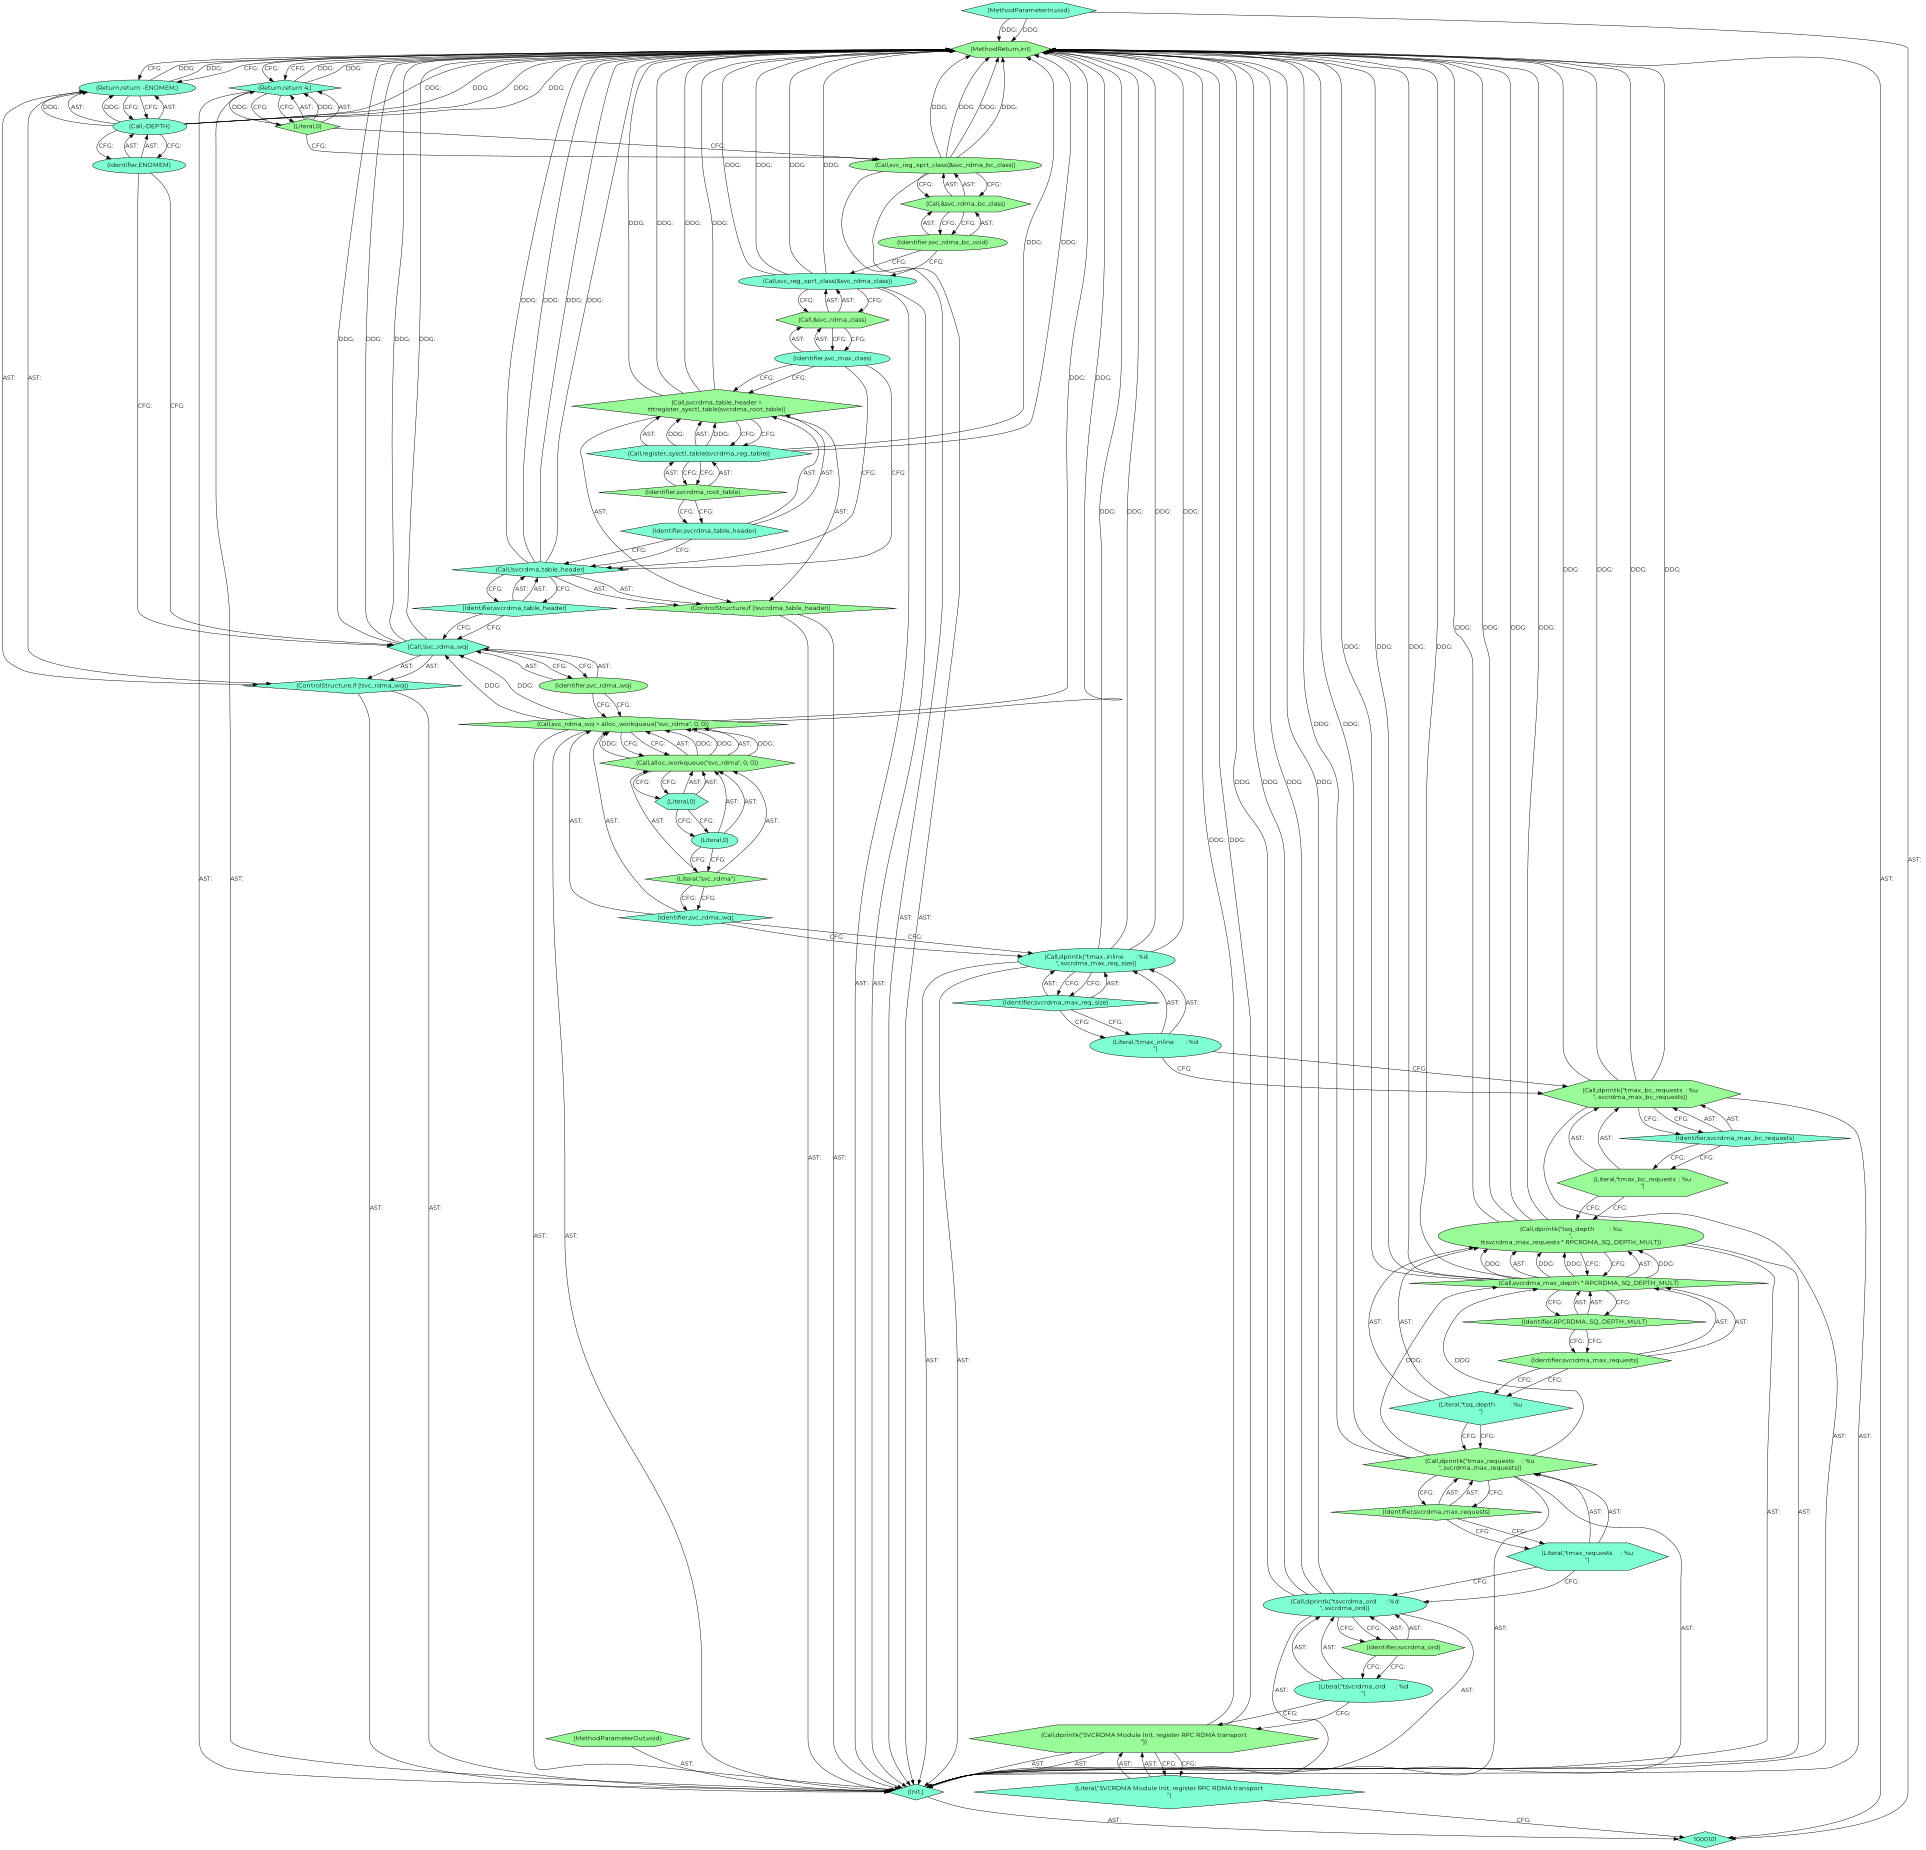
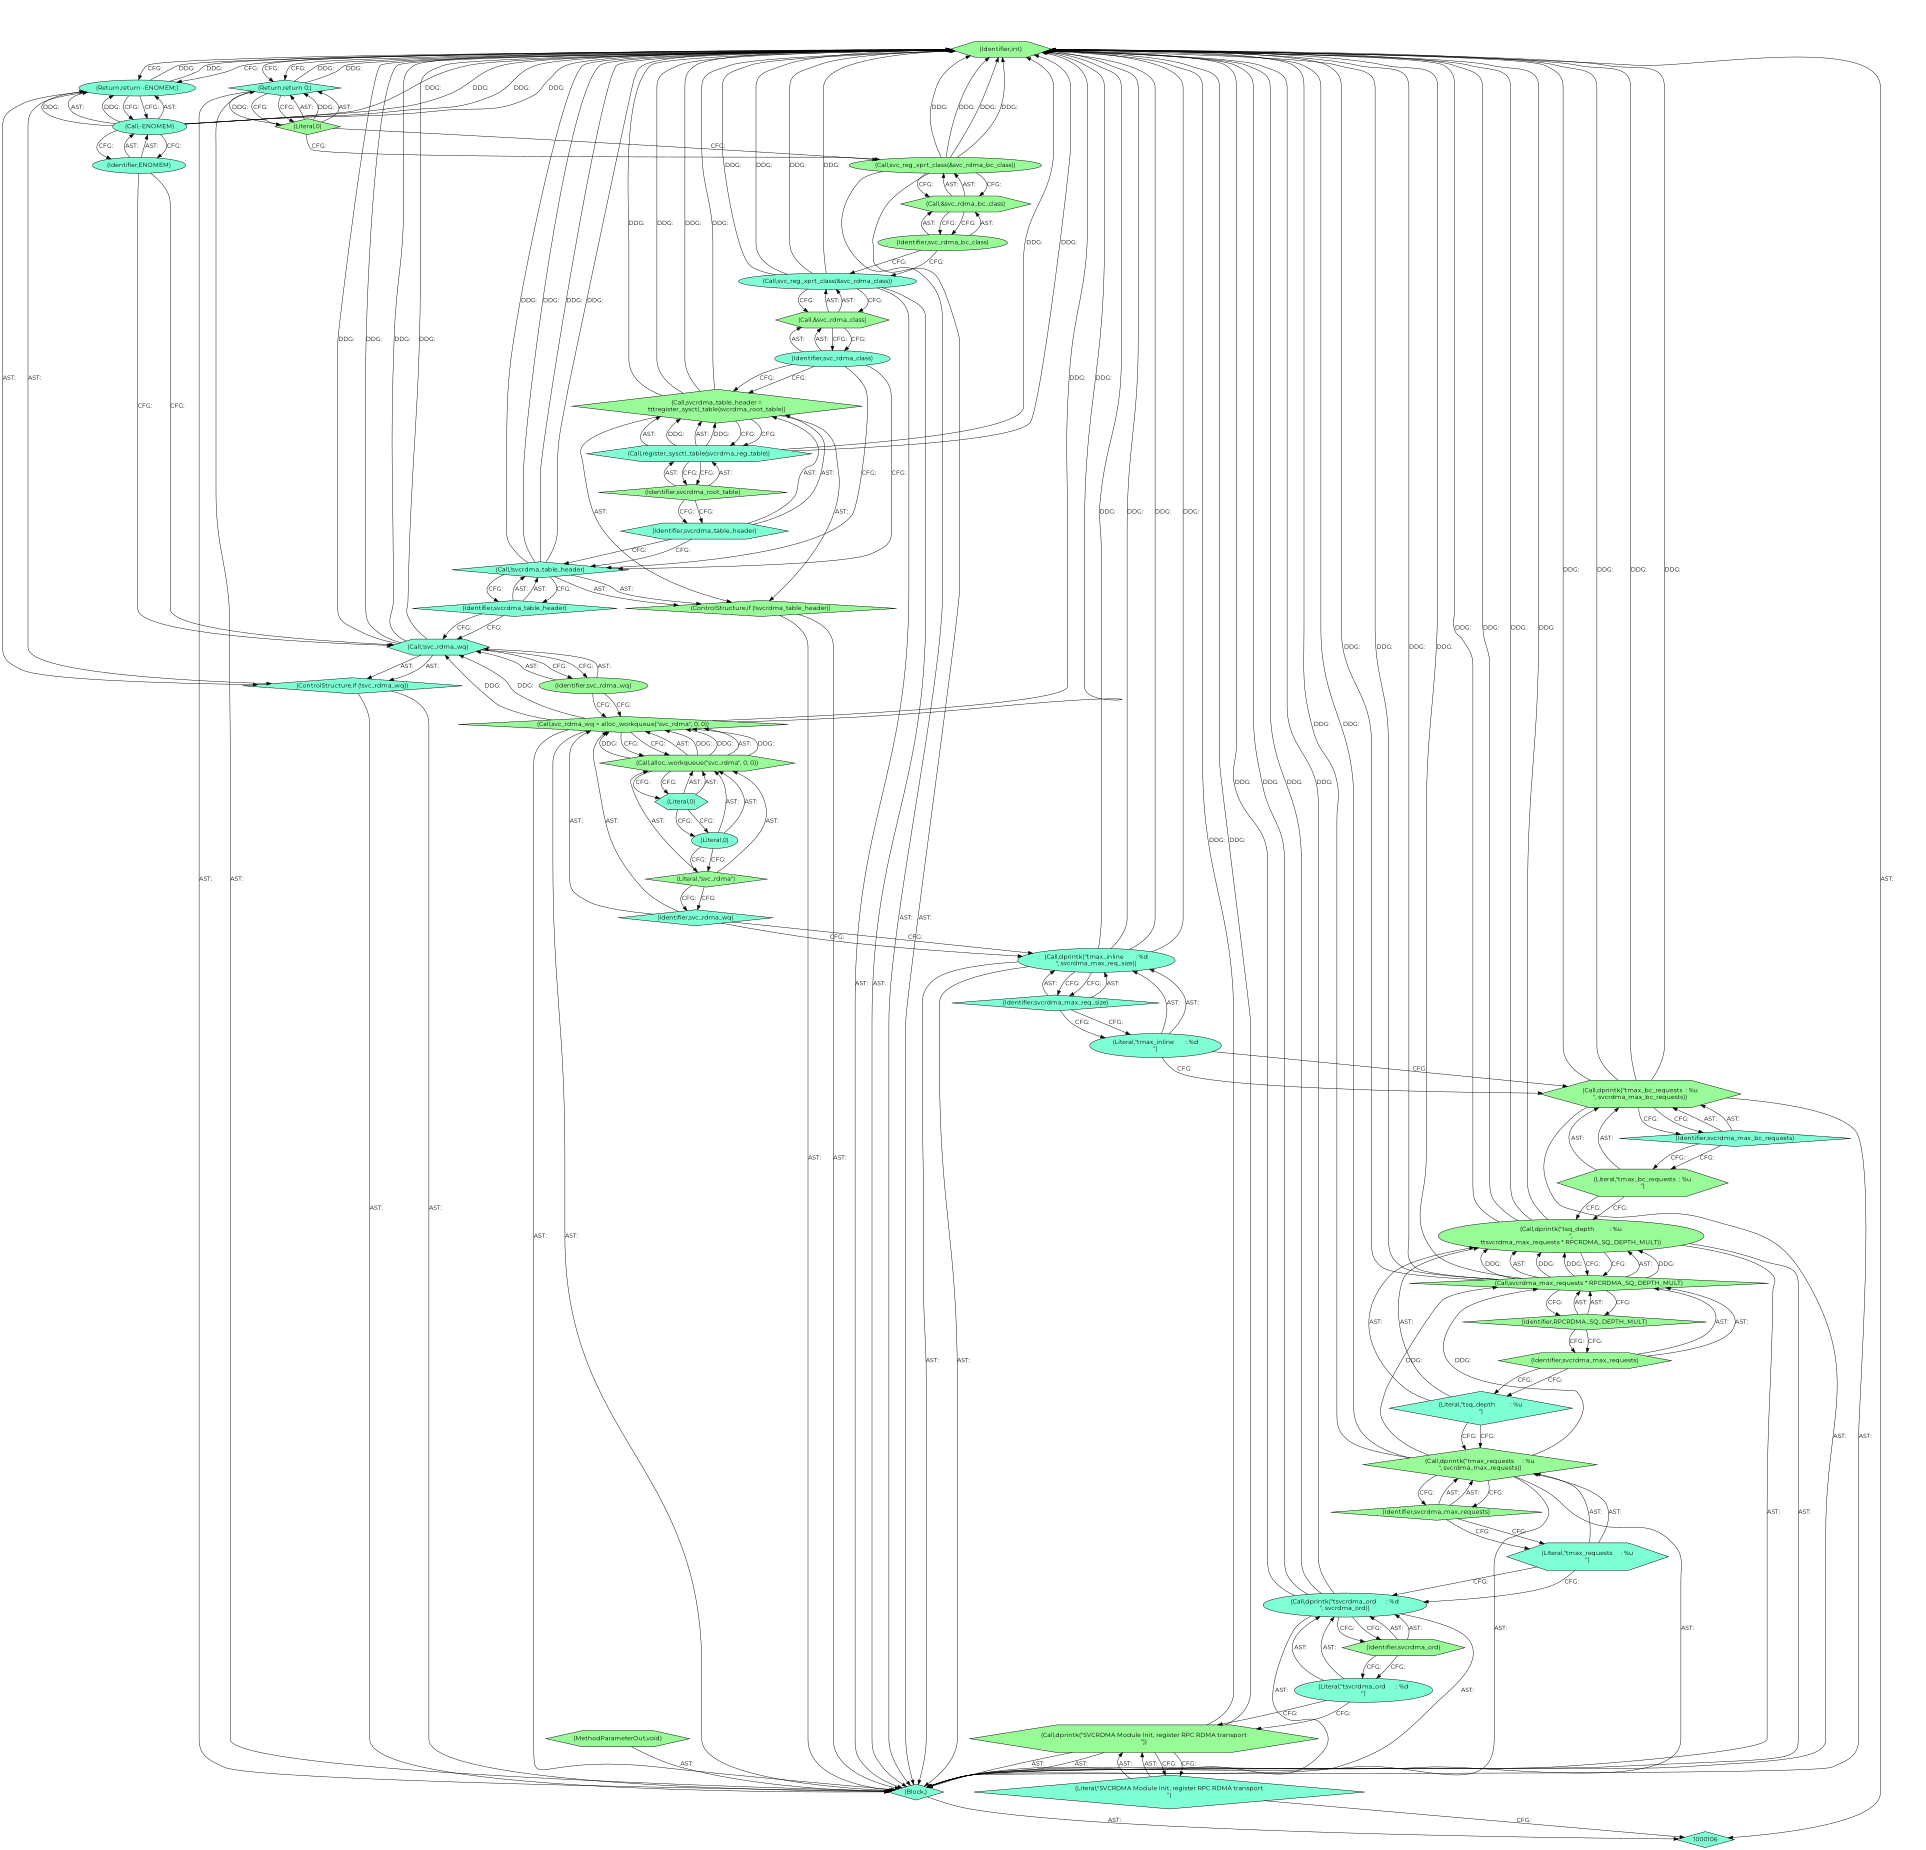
(1029, 11) -> none
(1001, 49) -> (1001, 49)
(285, 88) -> (285, 88)
(150, 127) -> (150, 127)
(943, 243) -> (943, 243)
(832, 359) -> (832, 359)
(1589, 1283) -> (1589, 1283)
(916, 1792) -> (916, 1792)
(1705, 1840) -> (1705, 1840)
